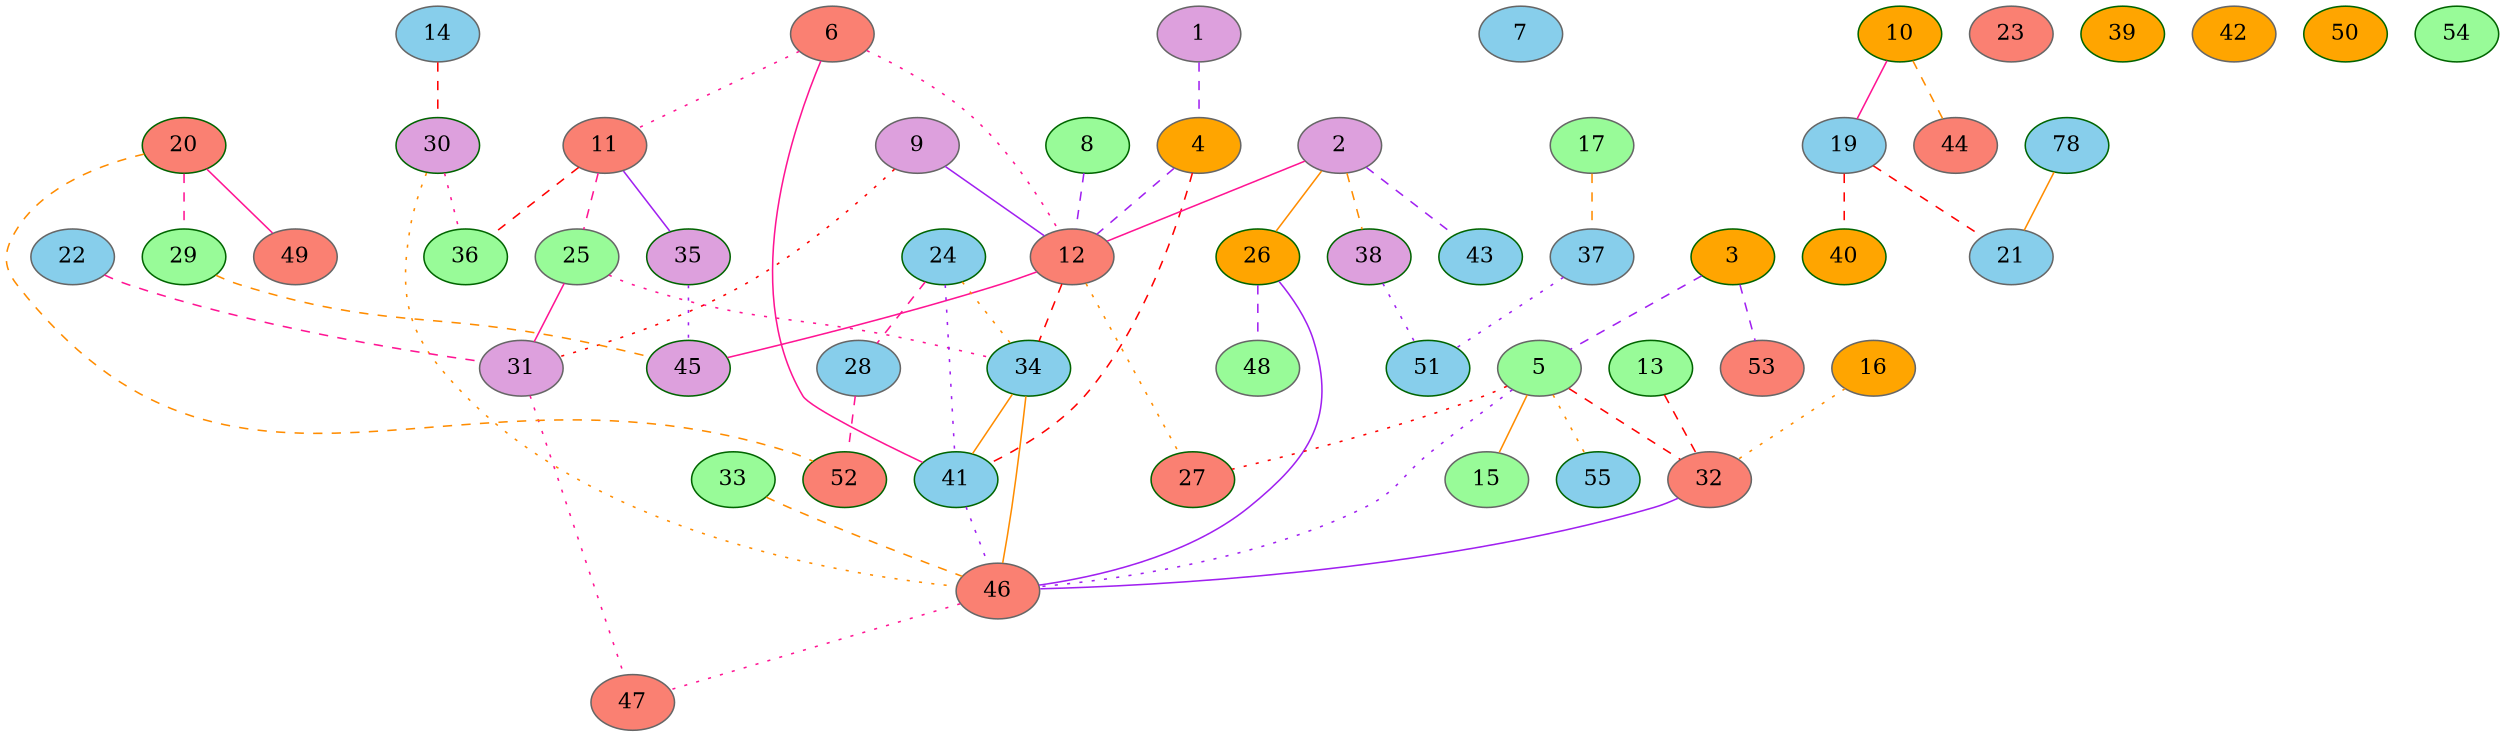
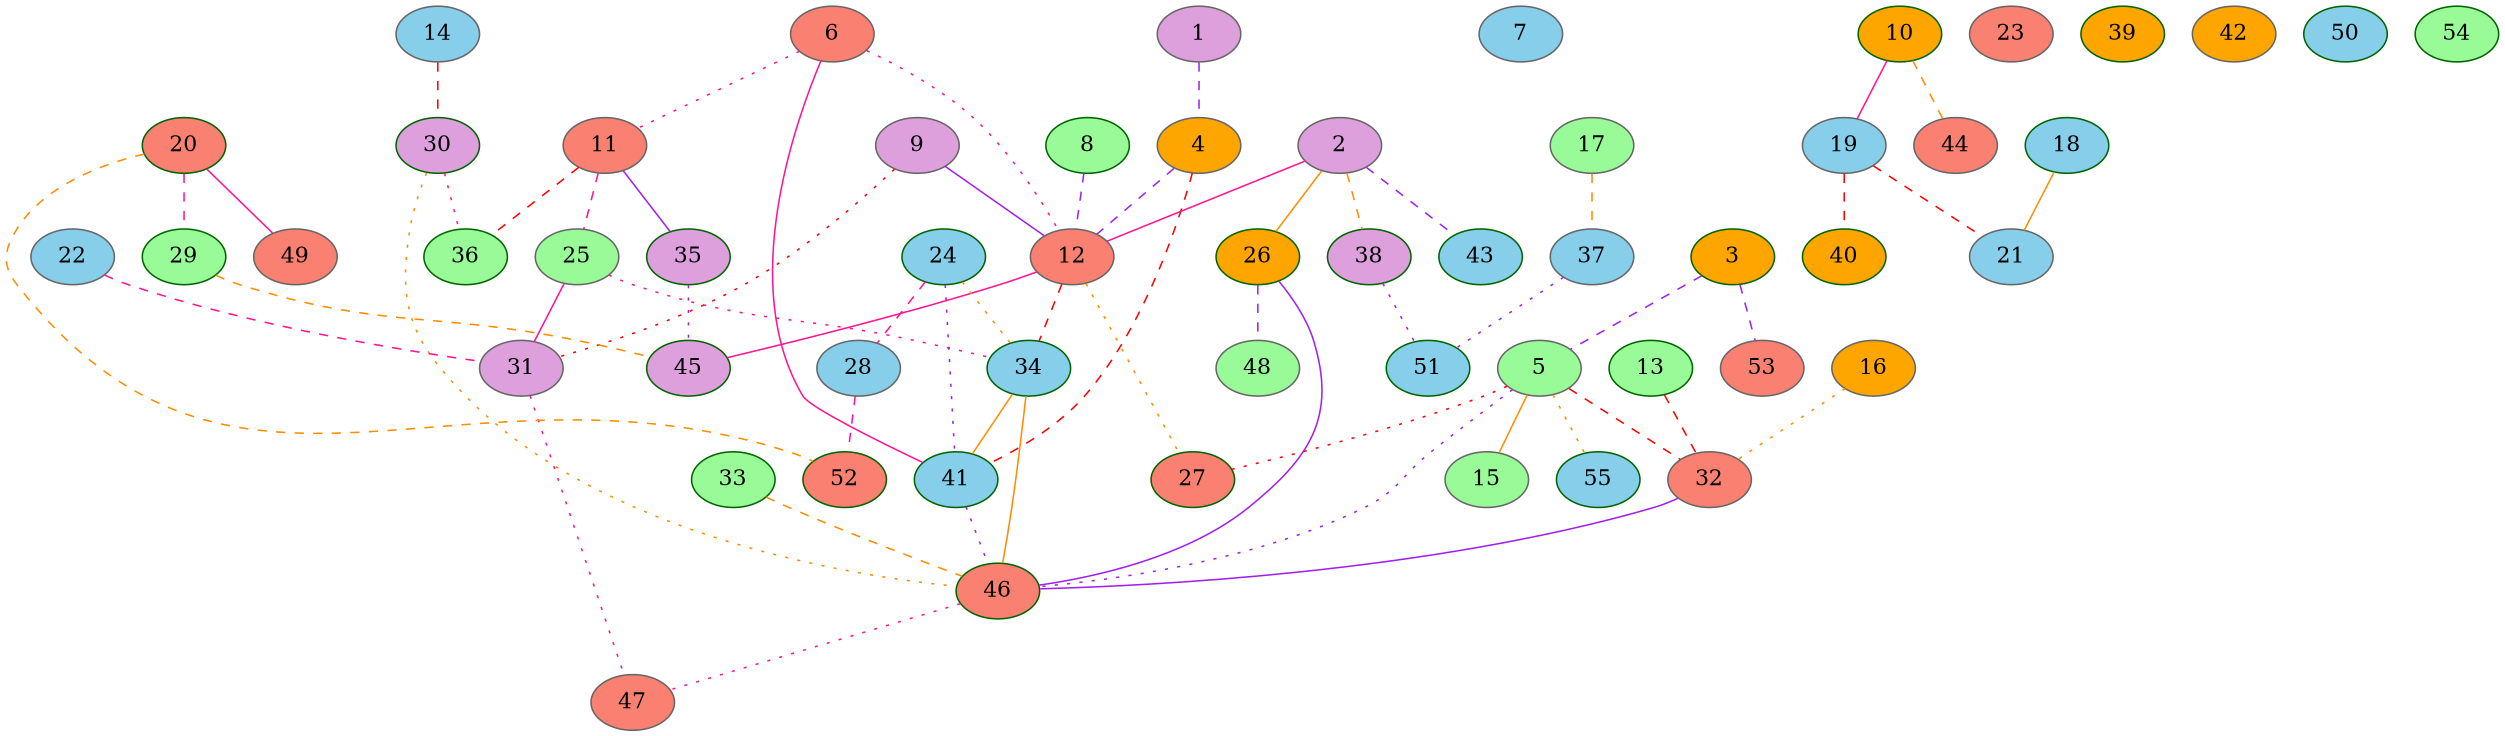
(2346, 34) -> (2346, 34)
(2067, 145) -> (2067, 145)
(998, 591) -> (998, 591)
